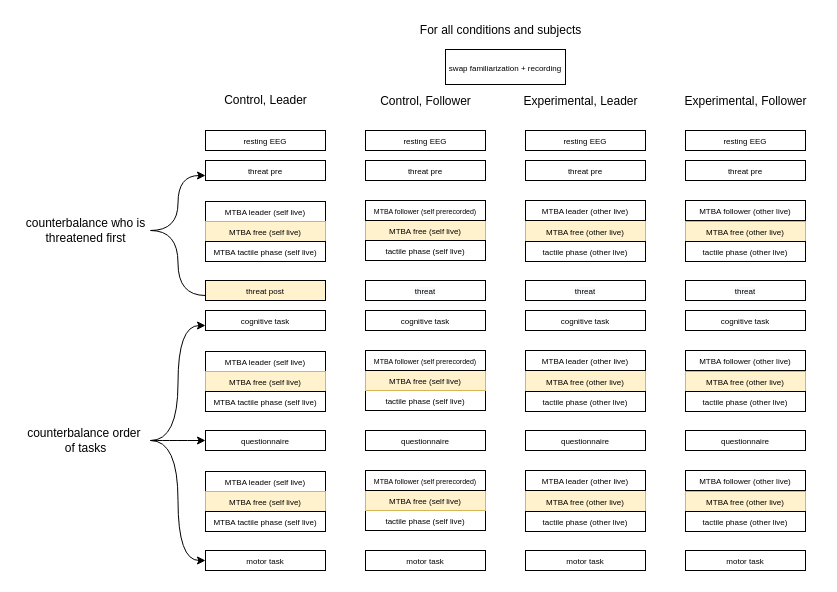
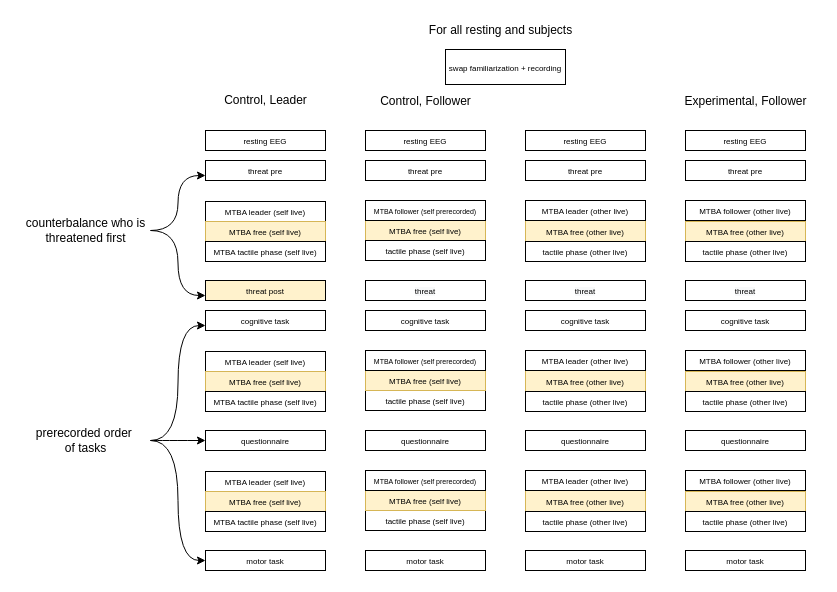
(501, 31) -> (501, 31)
(581, 102) -> none
(188, 290) -> (185, 289)
(86, 441) -> (86, 441)
